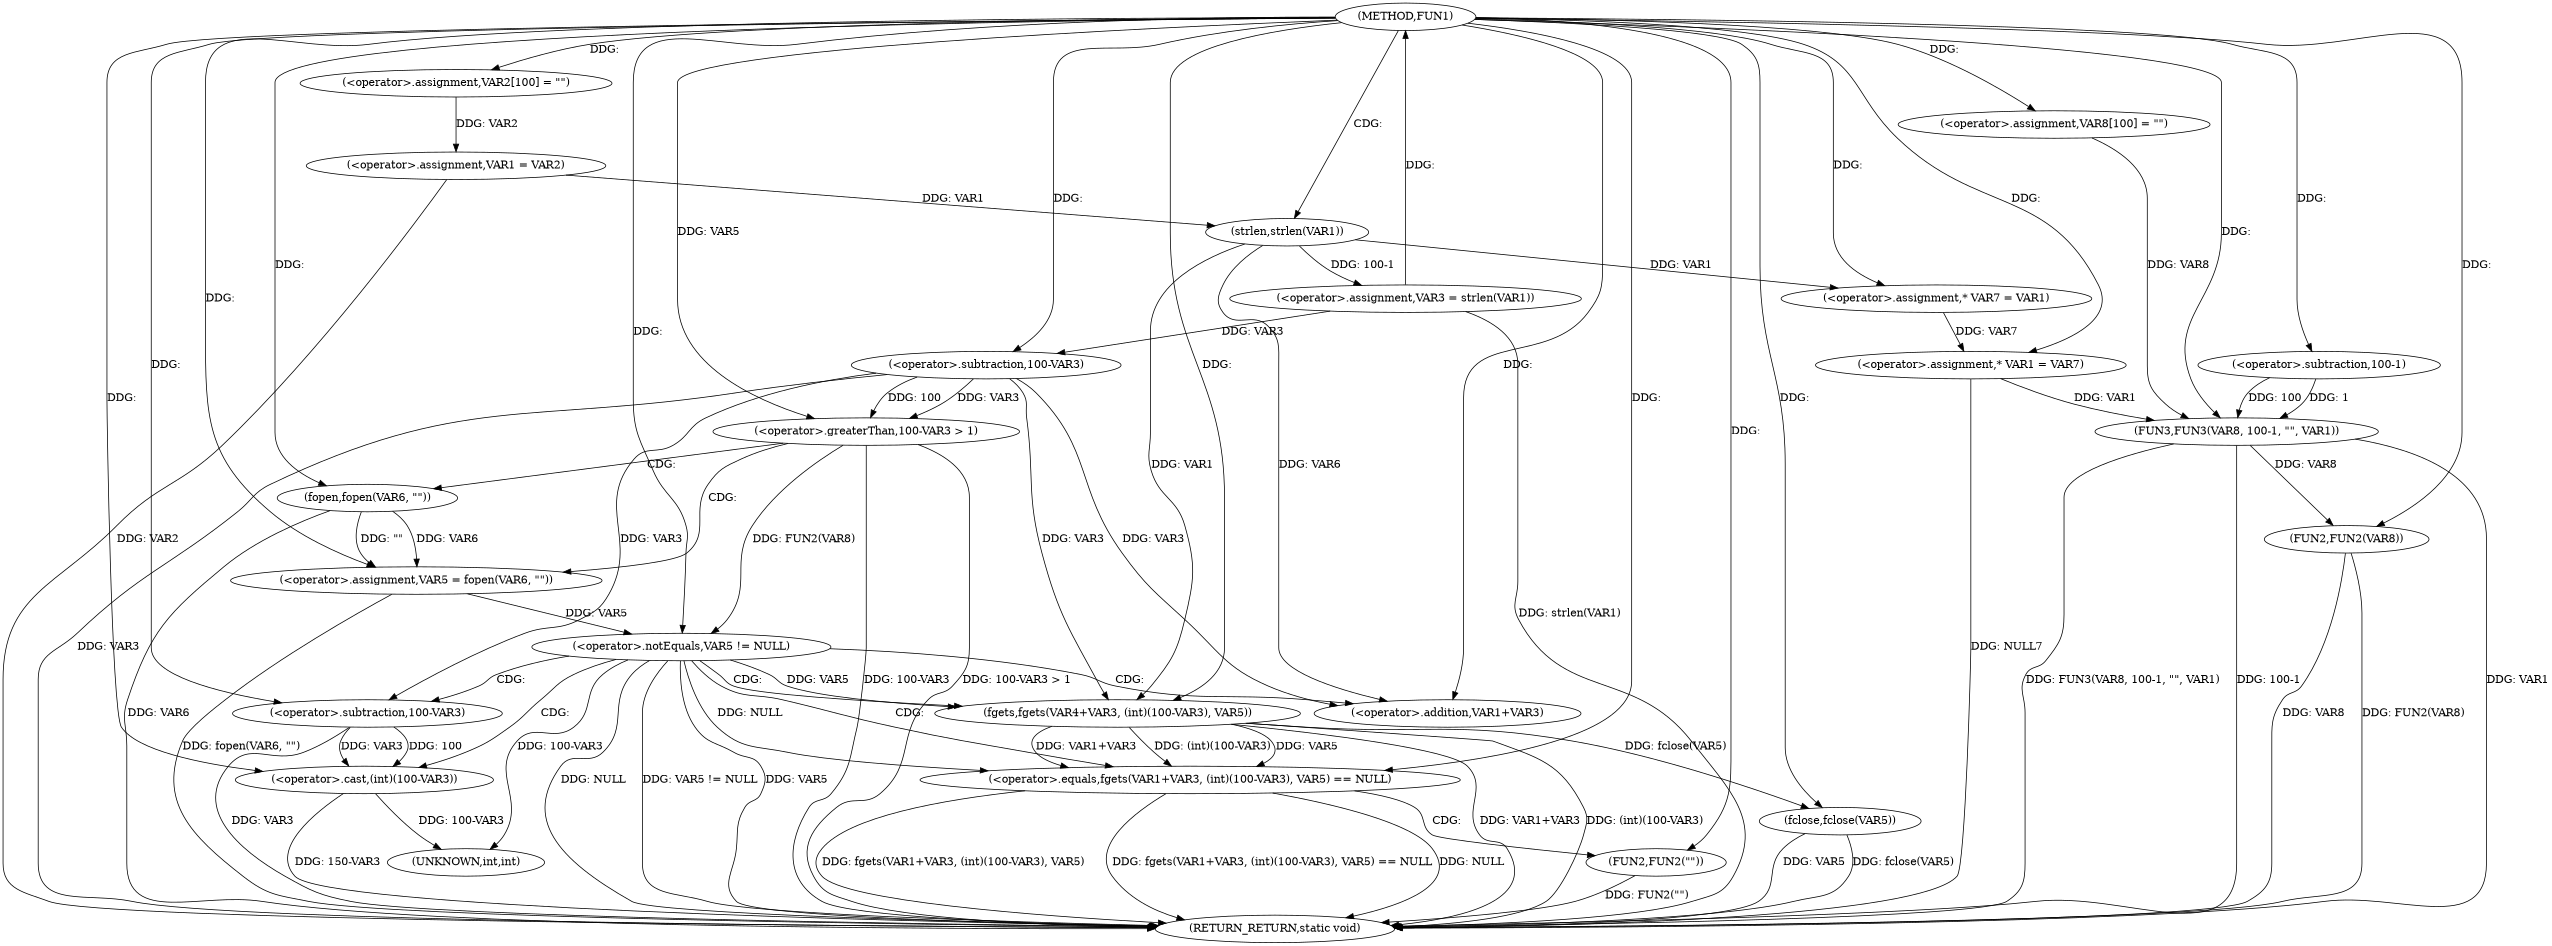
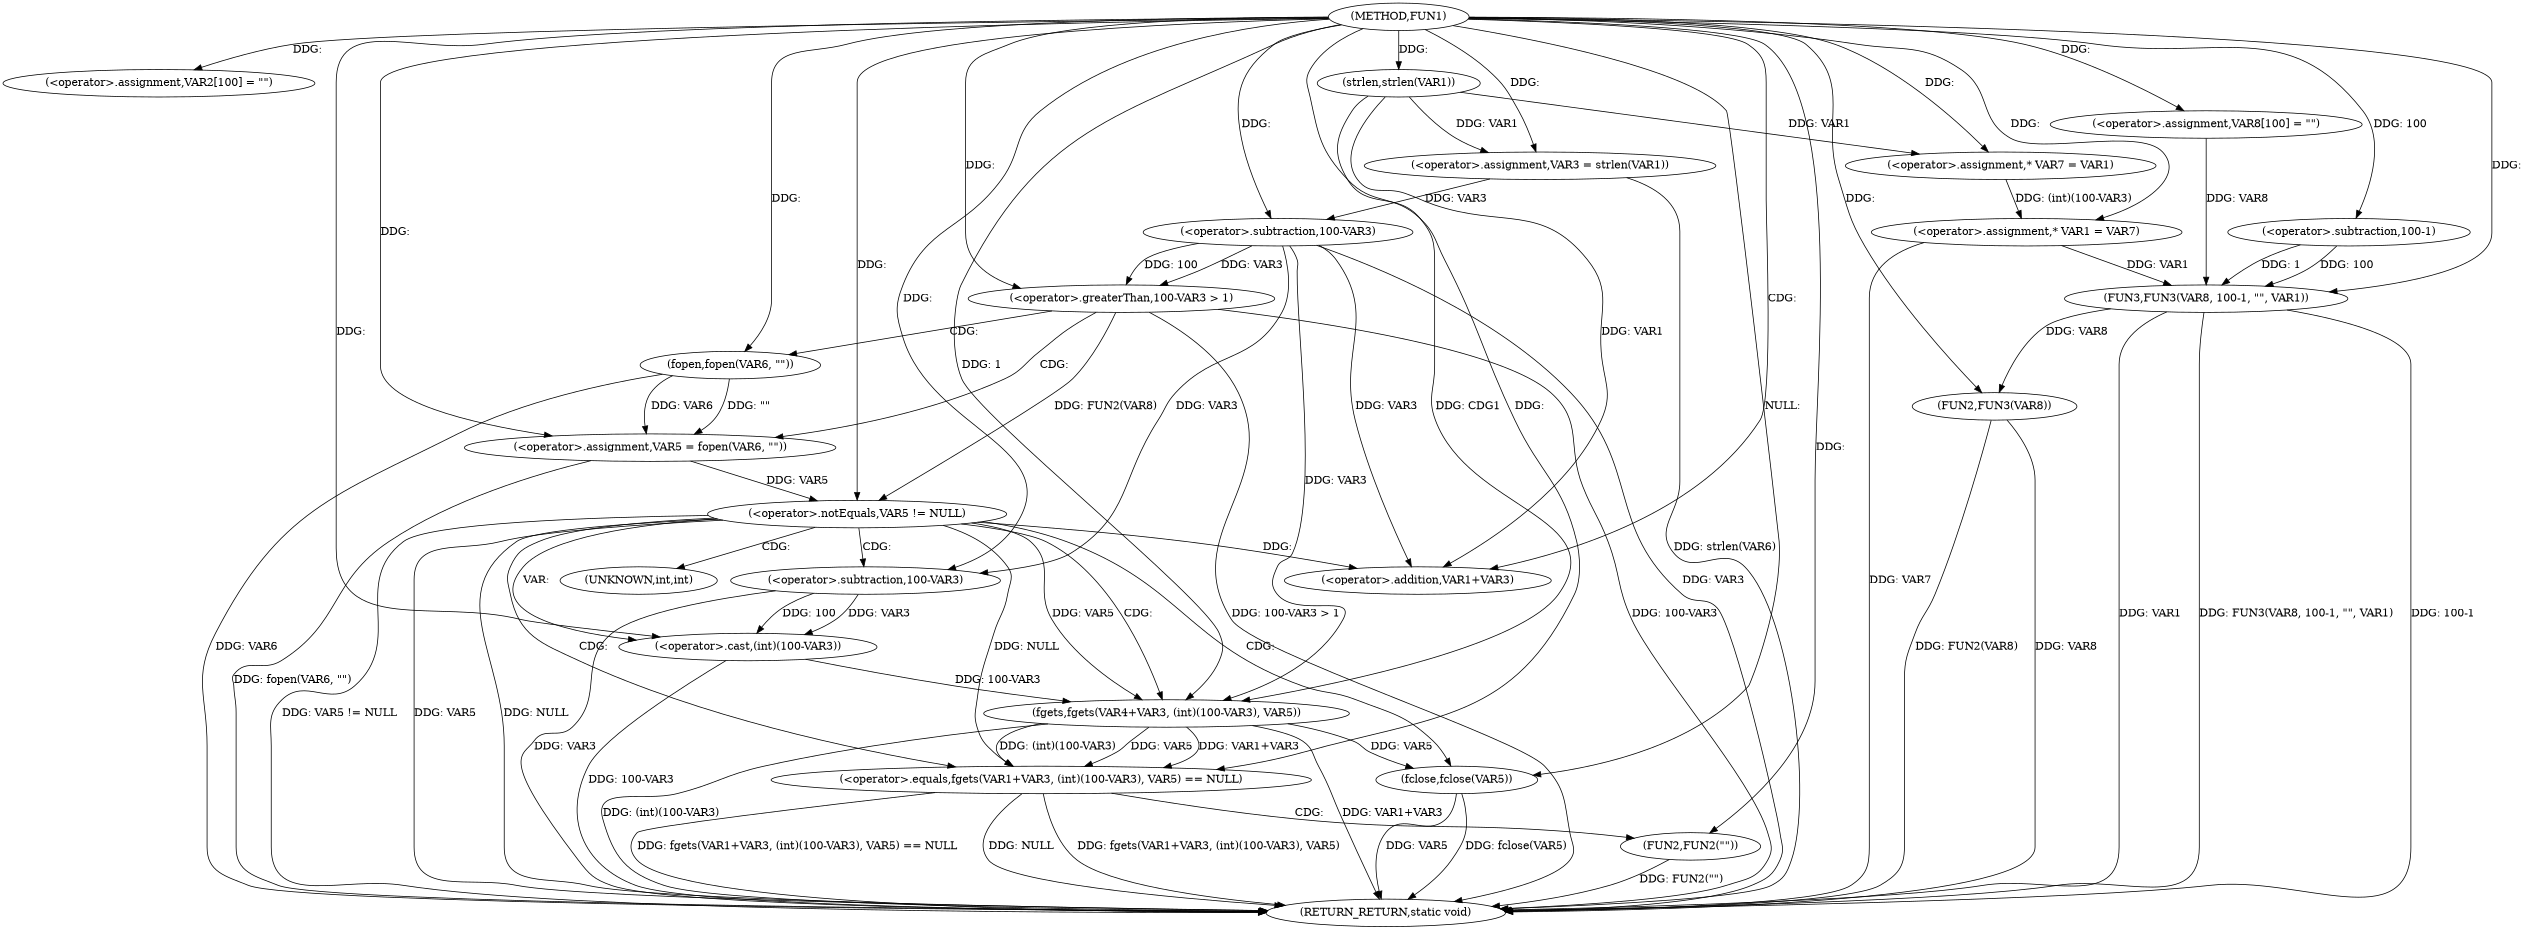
(1370, 125) -> (1415, 50)
(1406, 162) -> (1493, 74)
(456, 166) -> none
(2313, 199) -> (2400, 125)
(709, 232) -> (982, 166)
(1363, 265) -> (1487, 125)
(1987, 332) -> (2074, 199)
(1219, 365) -> (982, 365)
(1520, 365) -> (1784, 299)
(1796, 398) -> (1785, 406)
(1182, 465) -> (1468, 406)
(1310, 465) -> (1633, 332)
(2347, 539) -> (1995, 406)
(1570, 614) -> (1725, 547)
none -> (1216, 639)
(2007, 647) -> (1901, 581)
(1132, 680) -> (1279, 547)
(557, 713) -> (538, 581)
(560, 747) -> (778, 547)
(1676, 747) -> (1402, 747)
(403, 822) -> (934, 683)
(338, 862) -> (631, 780)
